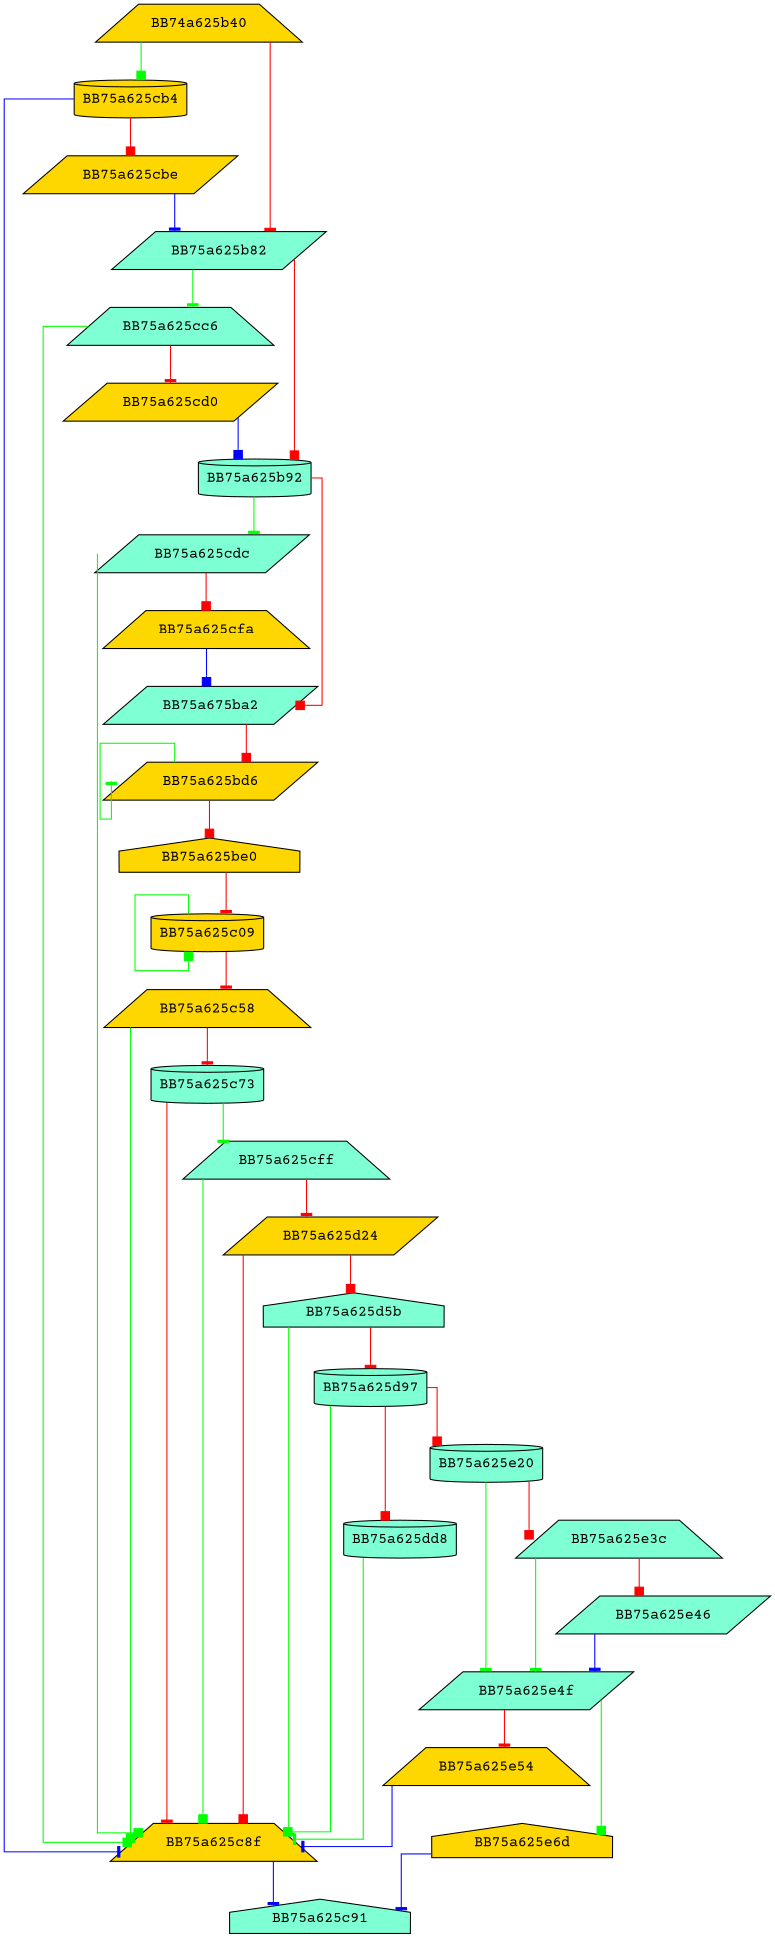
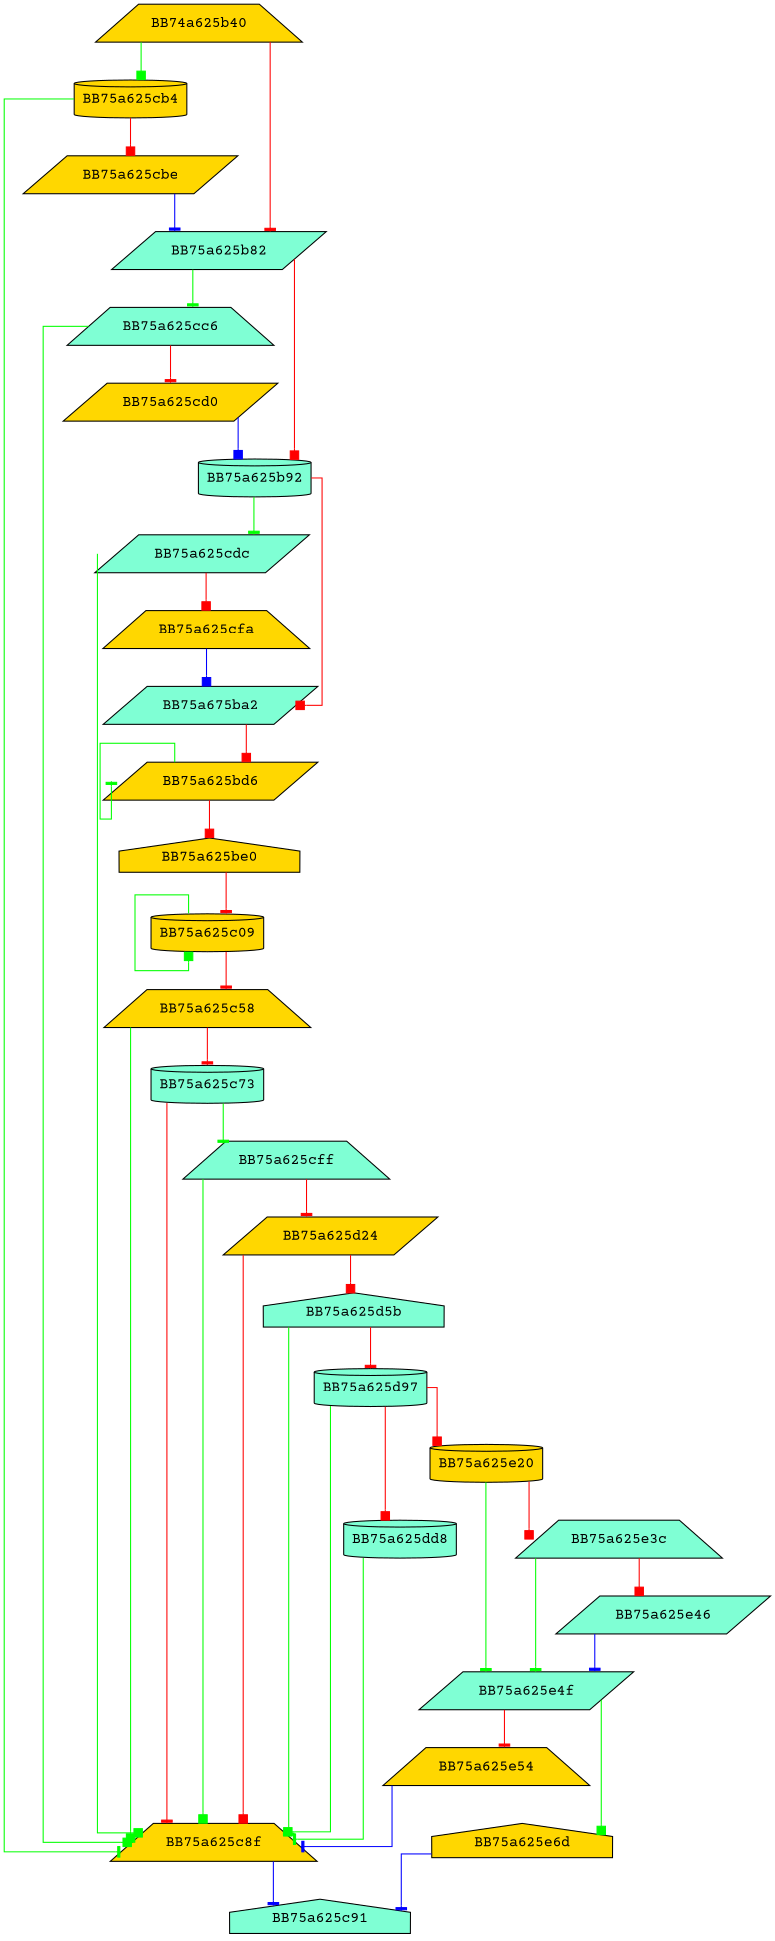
(4, 996) -> (4, 996)
(486, 1463) -> (486, 1463)
